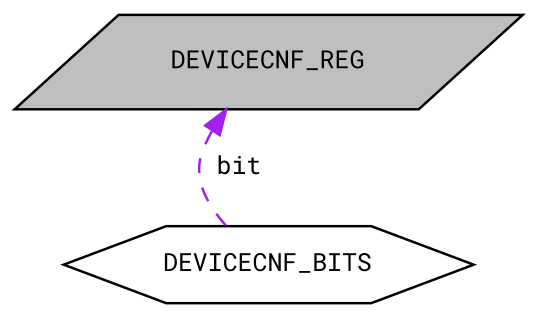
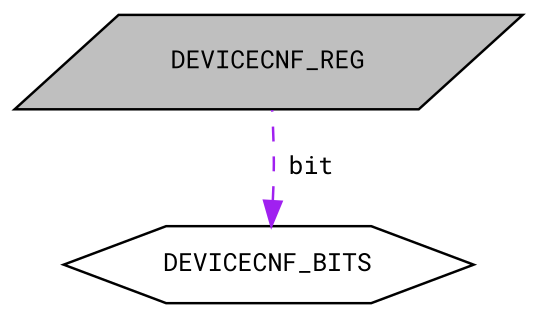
(200, 180) -> (274, 156)
